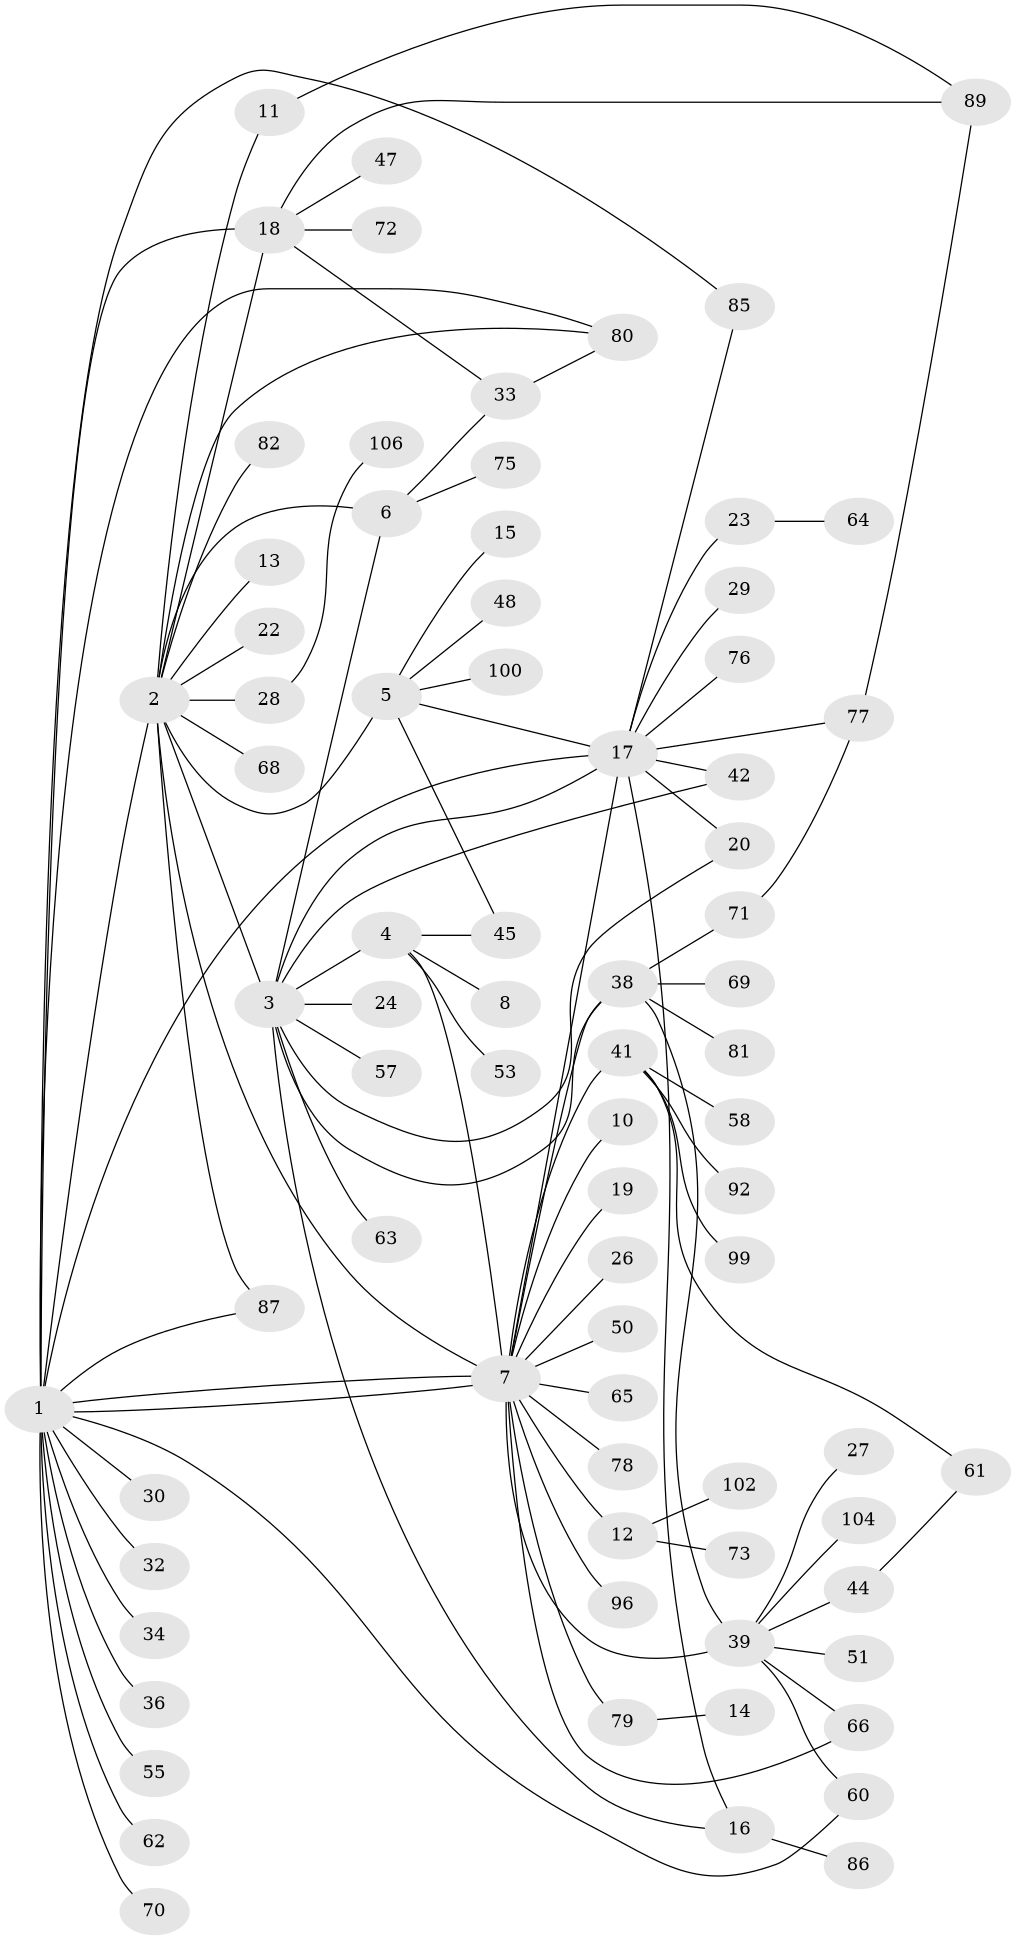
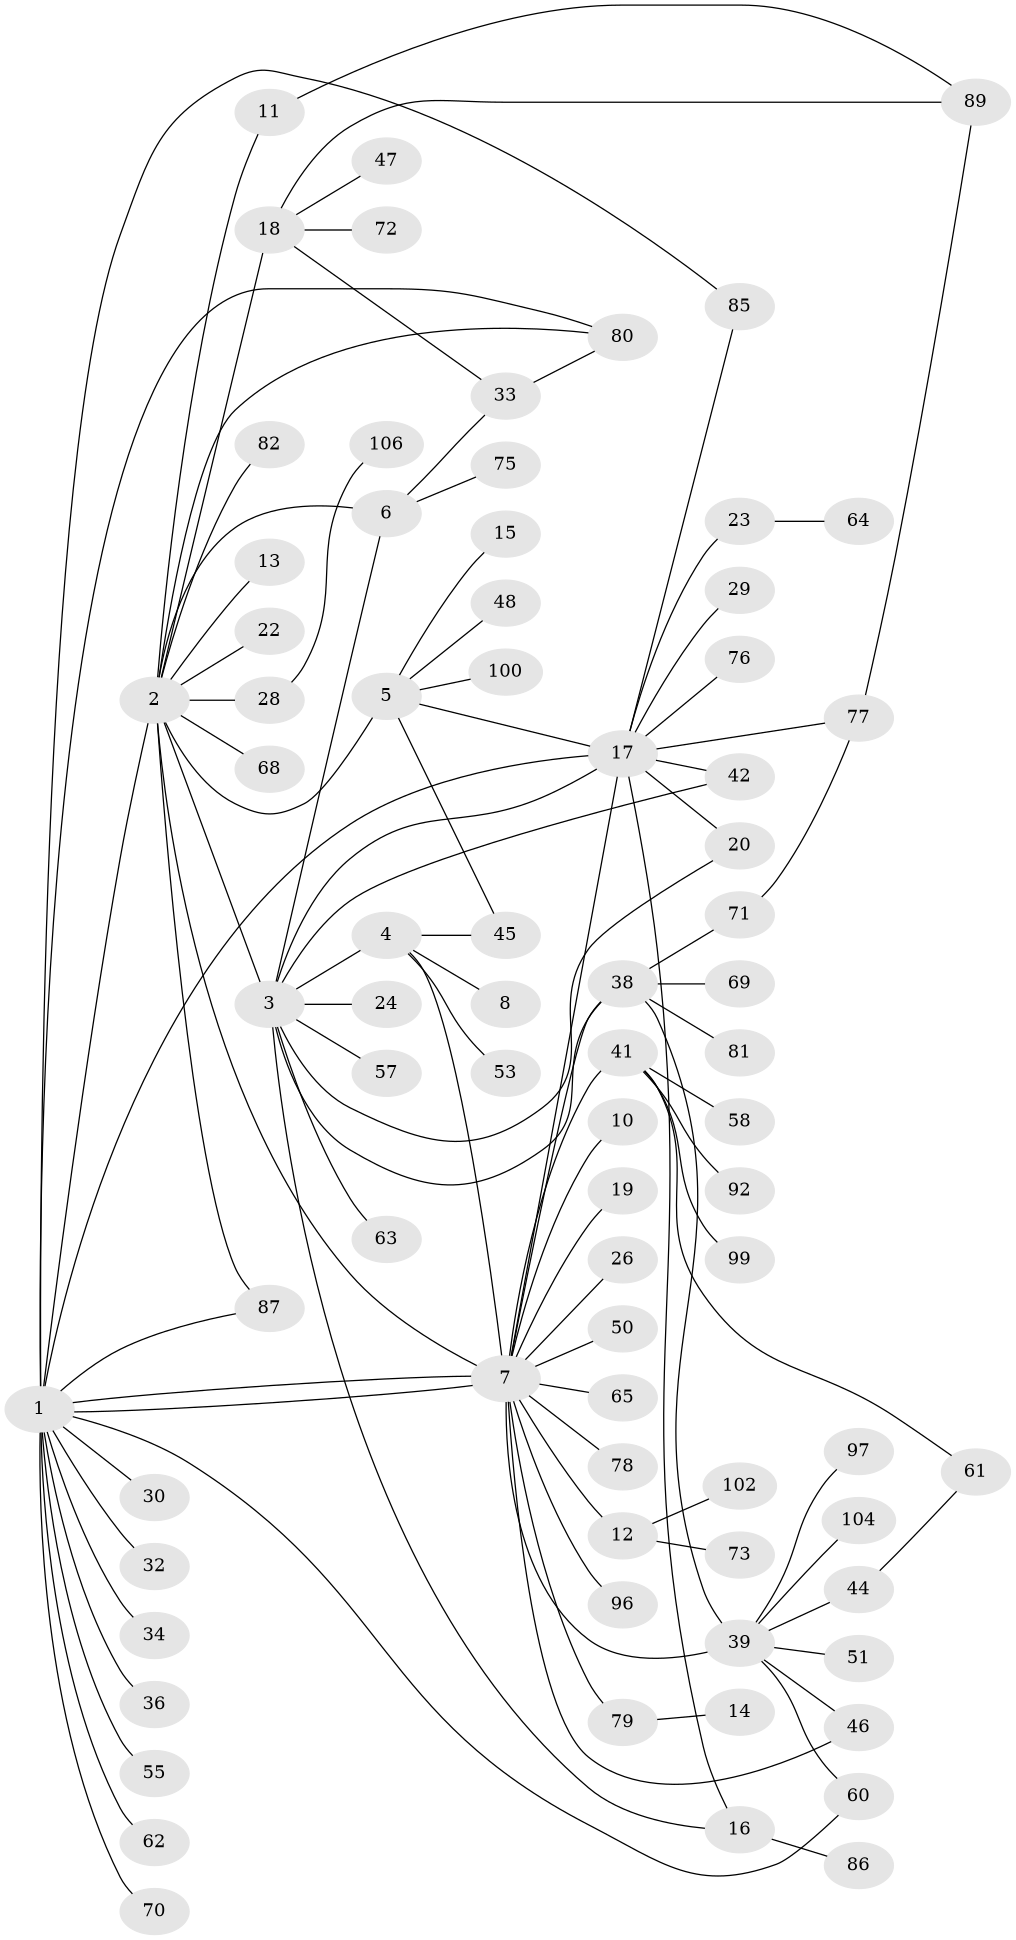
(55, 763) -> none
(859, 1452) -> (859, 1452)
(859, 1728) -> (859, 1728)
